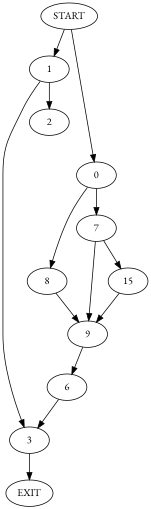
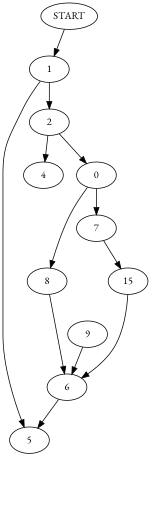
(82, 92) -> (70, 146)
none -> (43, 175)
(92, 277) -> none
(65, 305) -> (56, 330)
(110, 305) -> (118, 340)
(29, 440) -> (29, 440)
(29, 493) -> none
